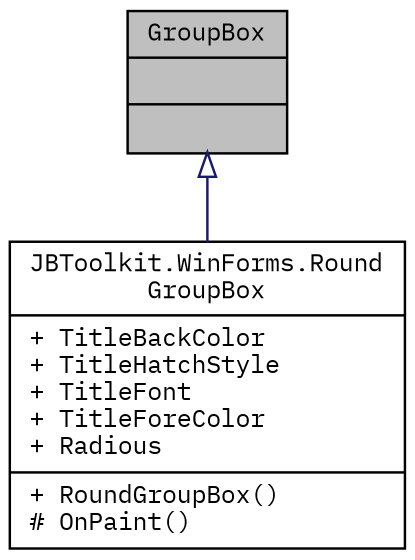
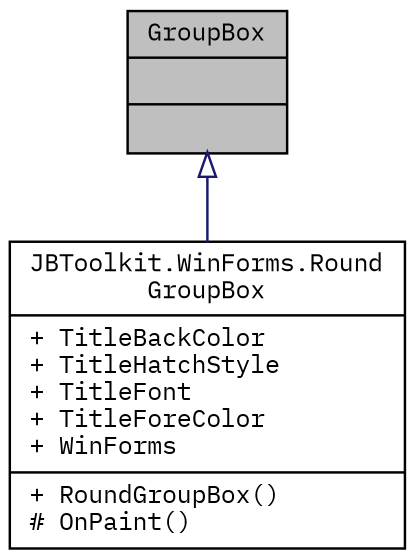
(97, 447) -> (104, 447)
